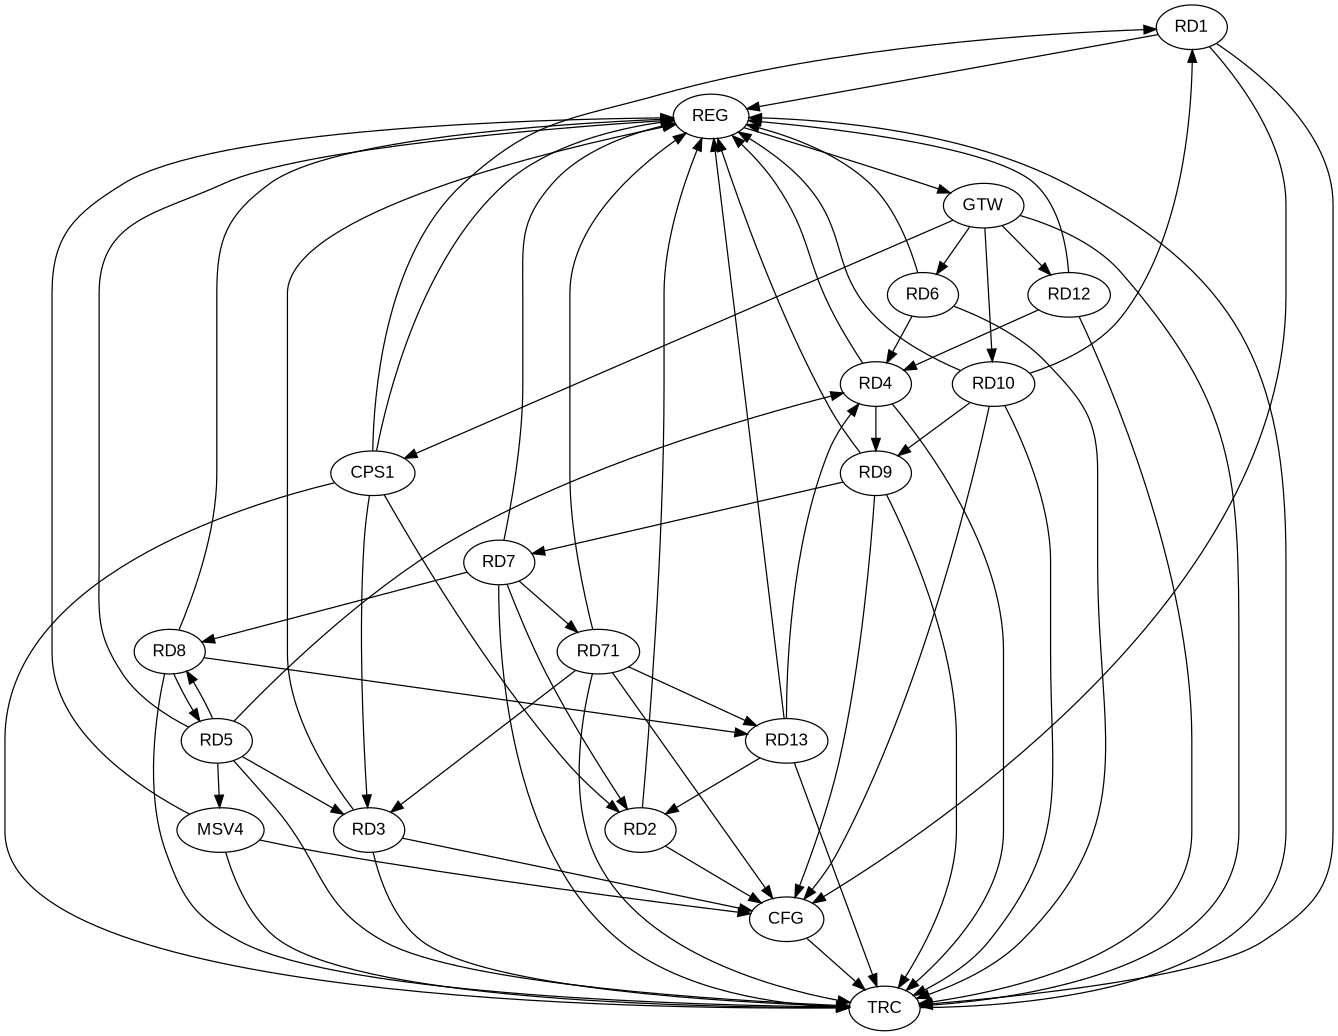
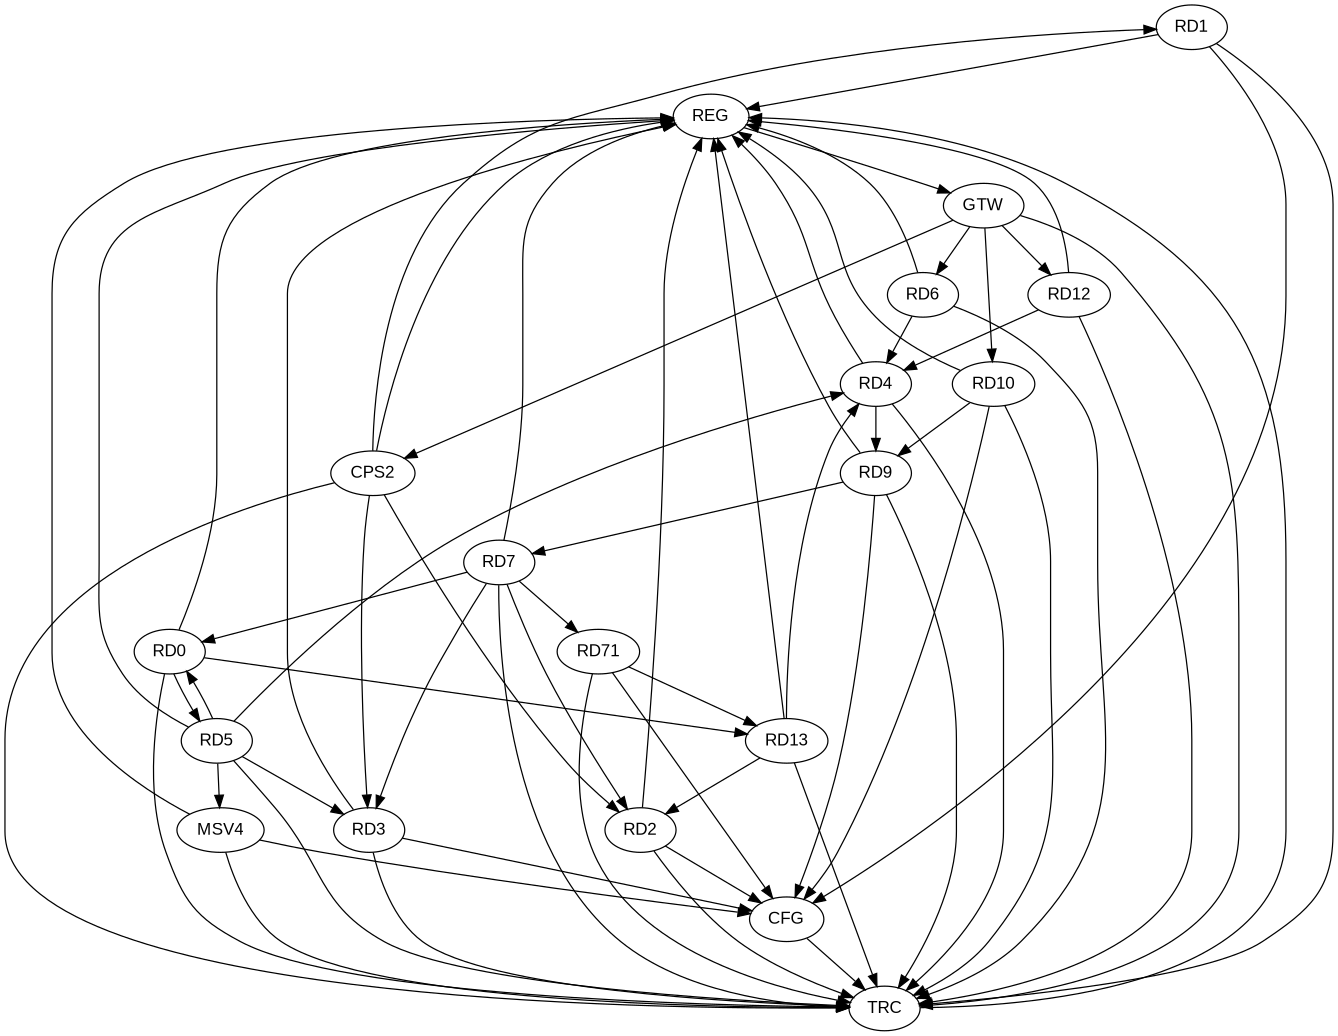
(1156, 256) -> none
(570, 366) -> none
(373, 473) -> (373, 473)
(170, 652) -> (170, 652)
(488, 737) -> (429, 681)
none -> (735, 939)
